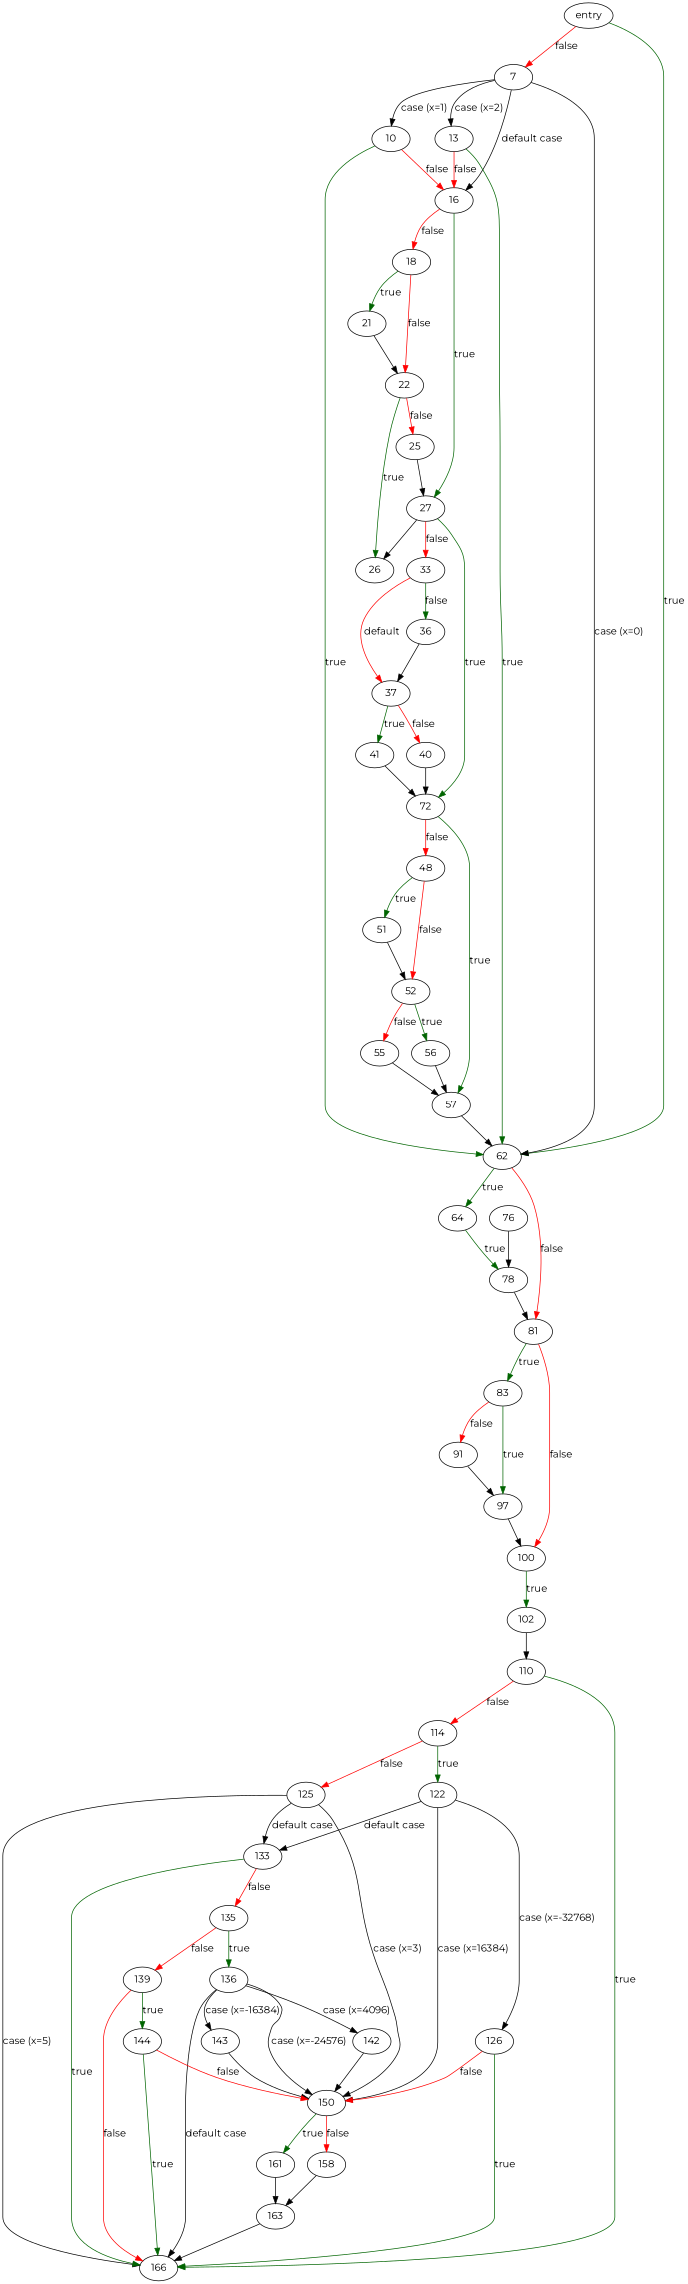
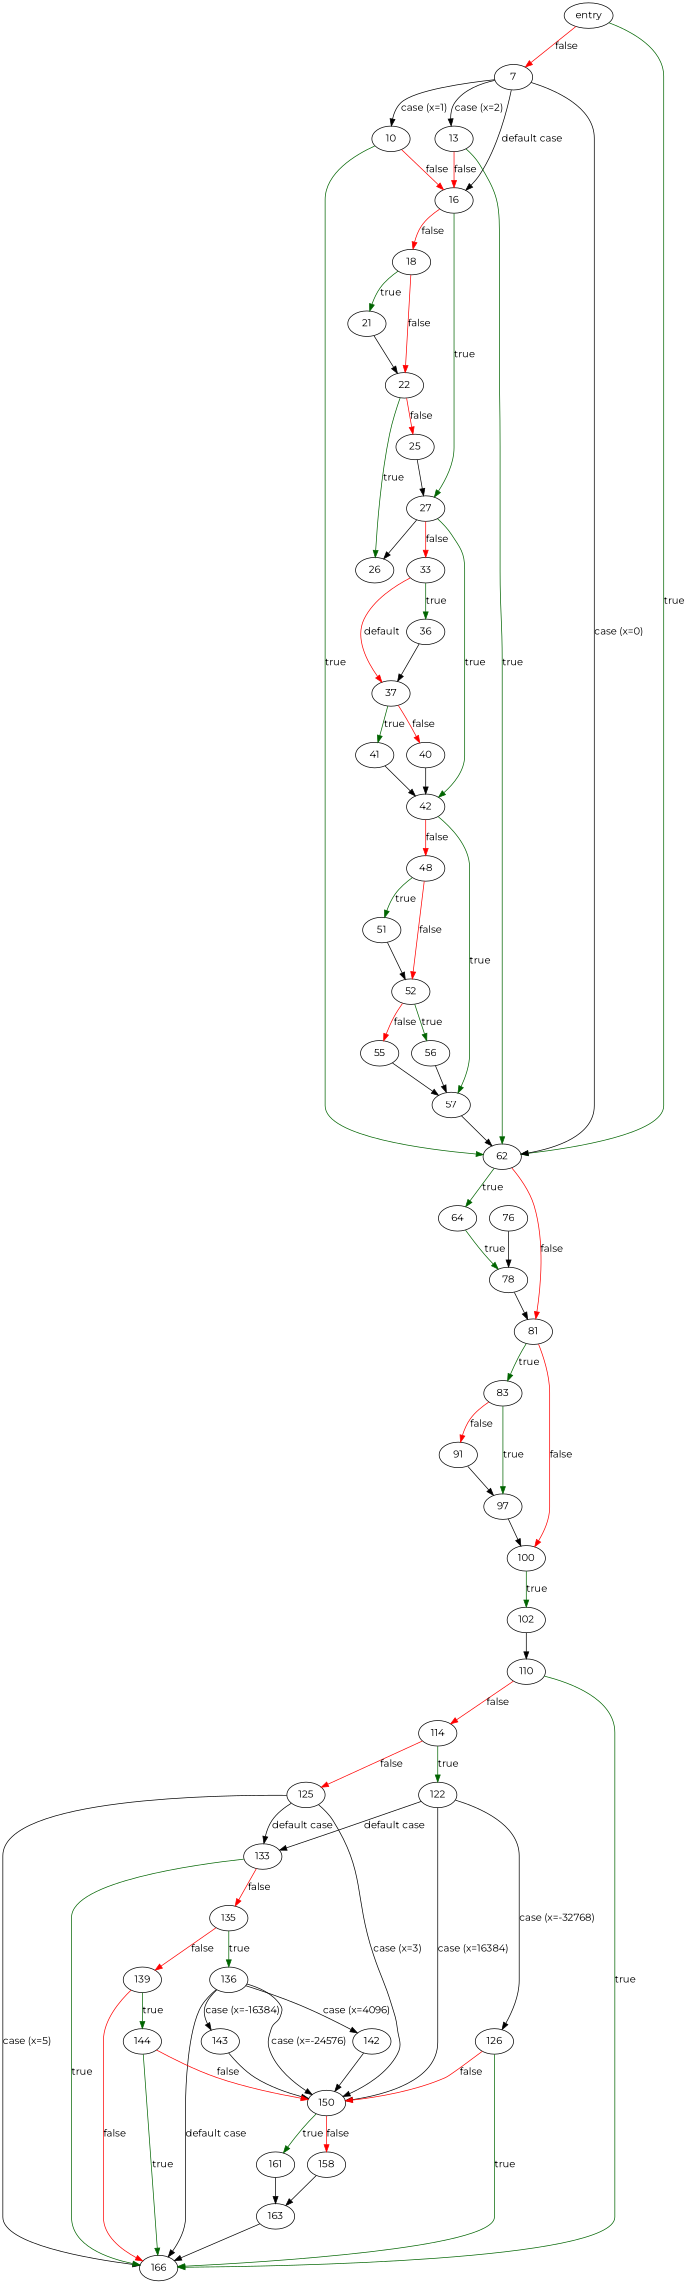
(436, 601) -> (436, 601)
(426, 807) -> (426, 807)
